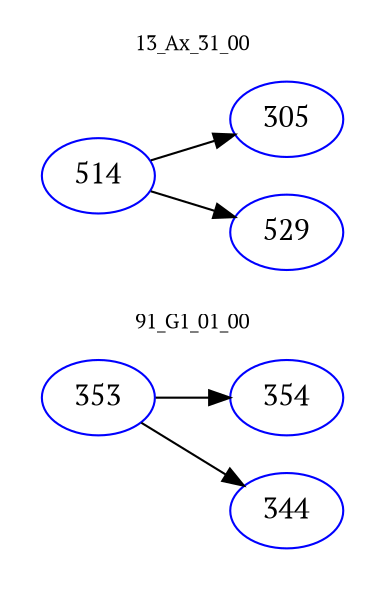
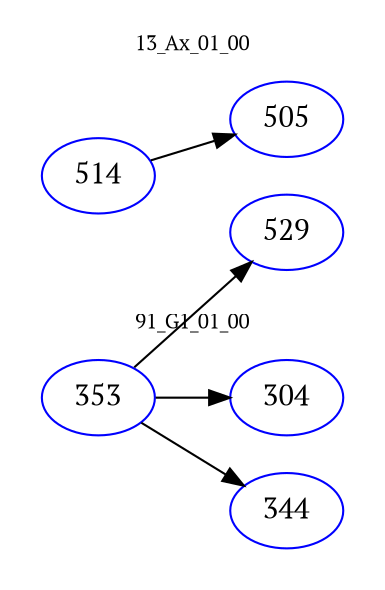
(193, 45) -> (193, 45)
(287, 119) -> (287, 119)
(183, 201) -> (185, 322)
(287, 398) -> (287, 398)
